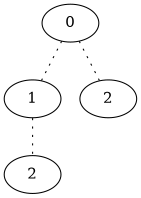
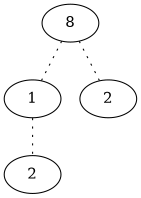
(70, 23) -> (70, 23)
